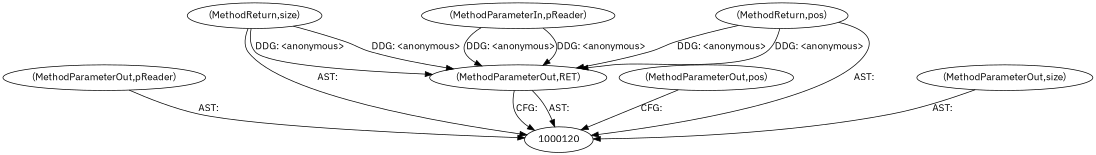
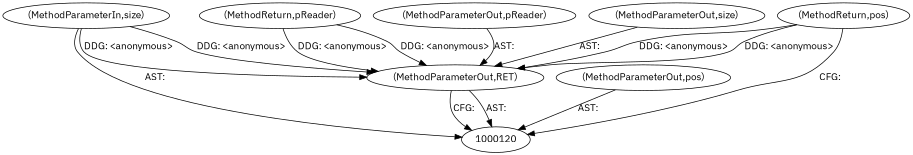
(255, 16) -> (86, 16)
(518, 16) -> (280, 16)
(865, 78) -> (831, 78)
(653, 109) -> (589, 109)
(321, 128) -> (494, 45)
(790, 128) -> (570, 46)
